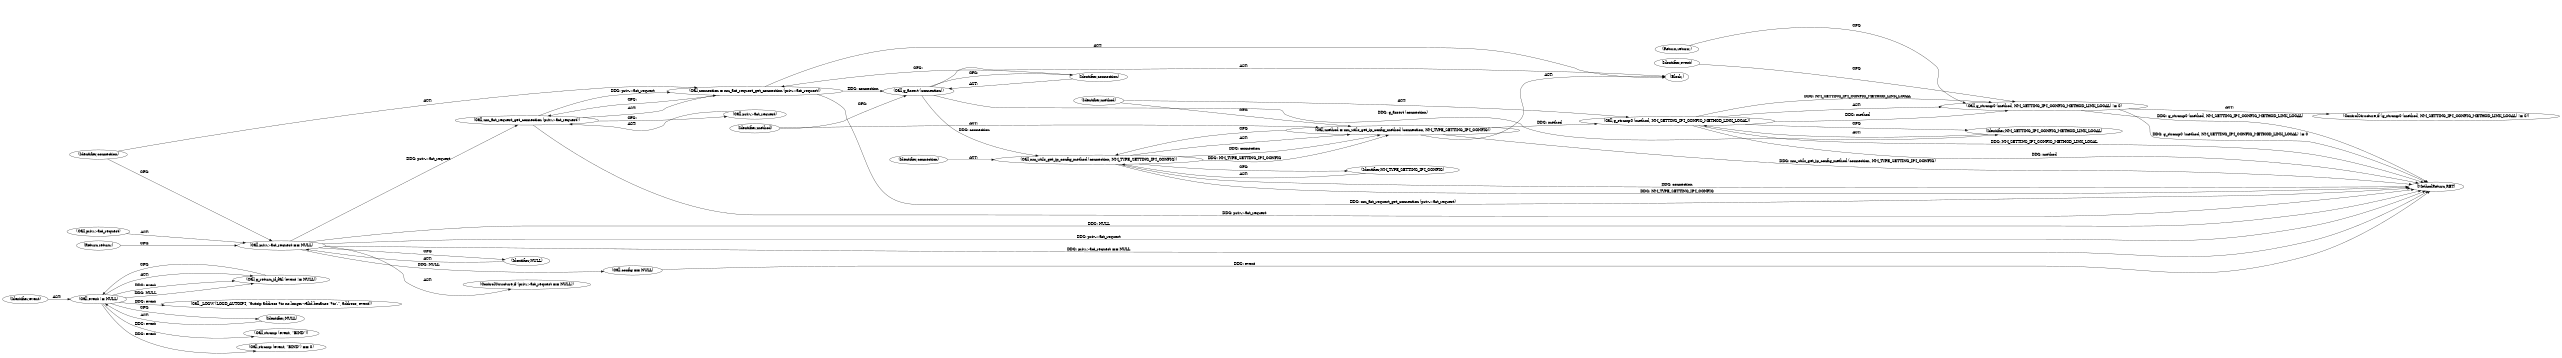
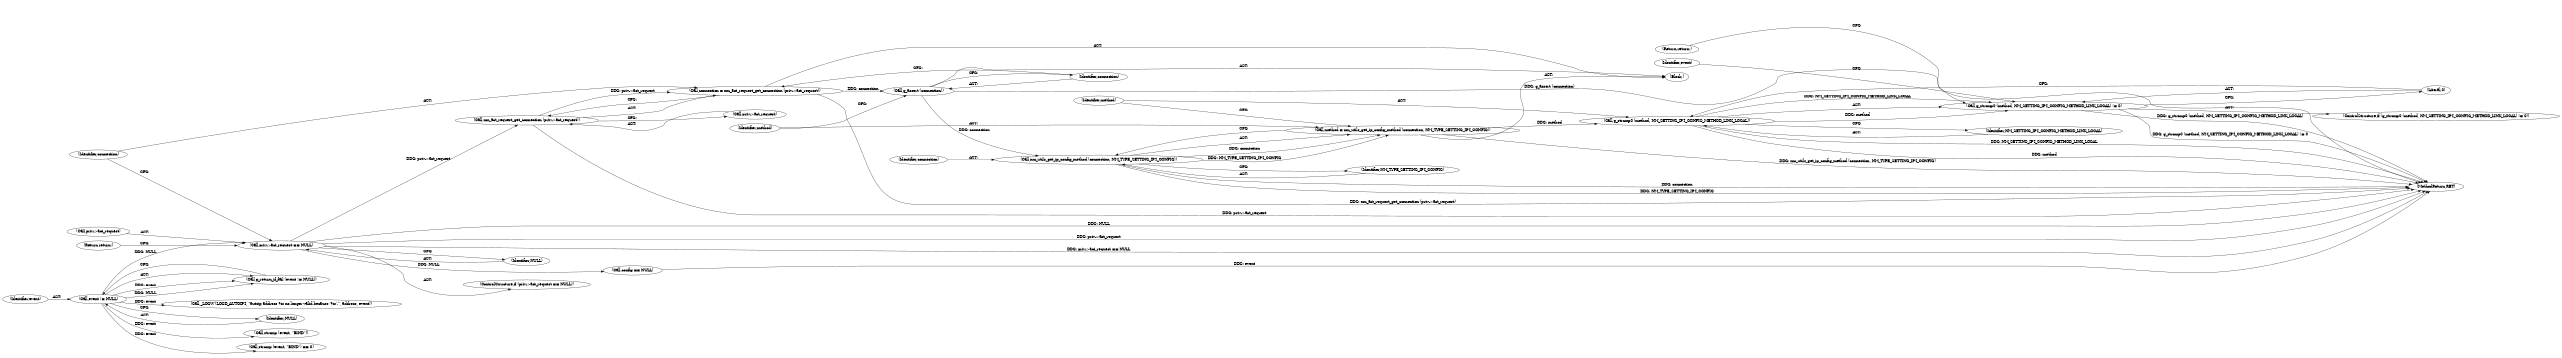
none -> (2436, 90)
(1464, 117) -> (1710, 104)
none -> (164, 251)
